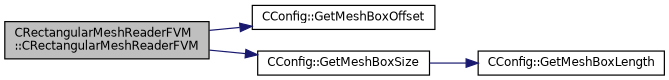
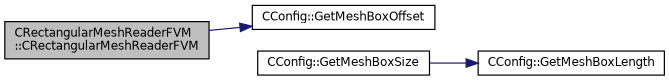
(227, 52) -> none
